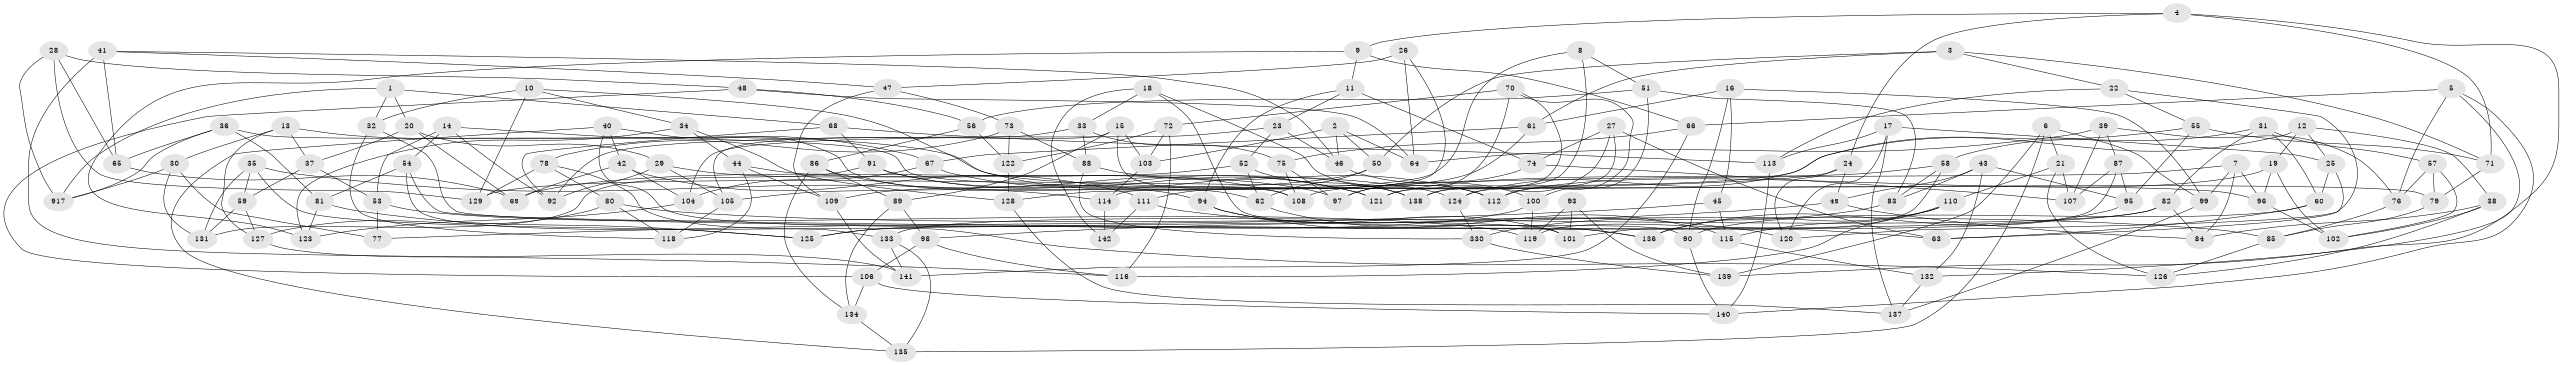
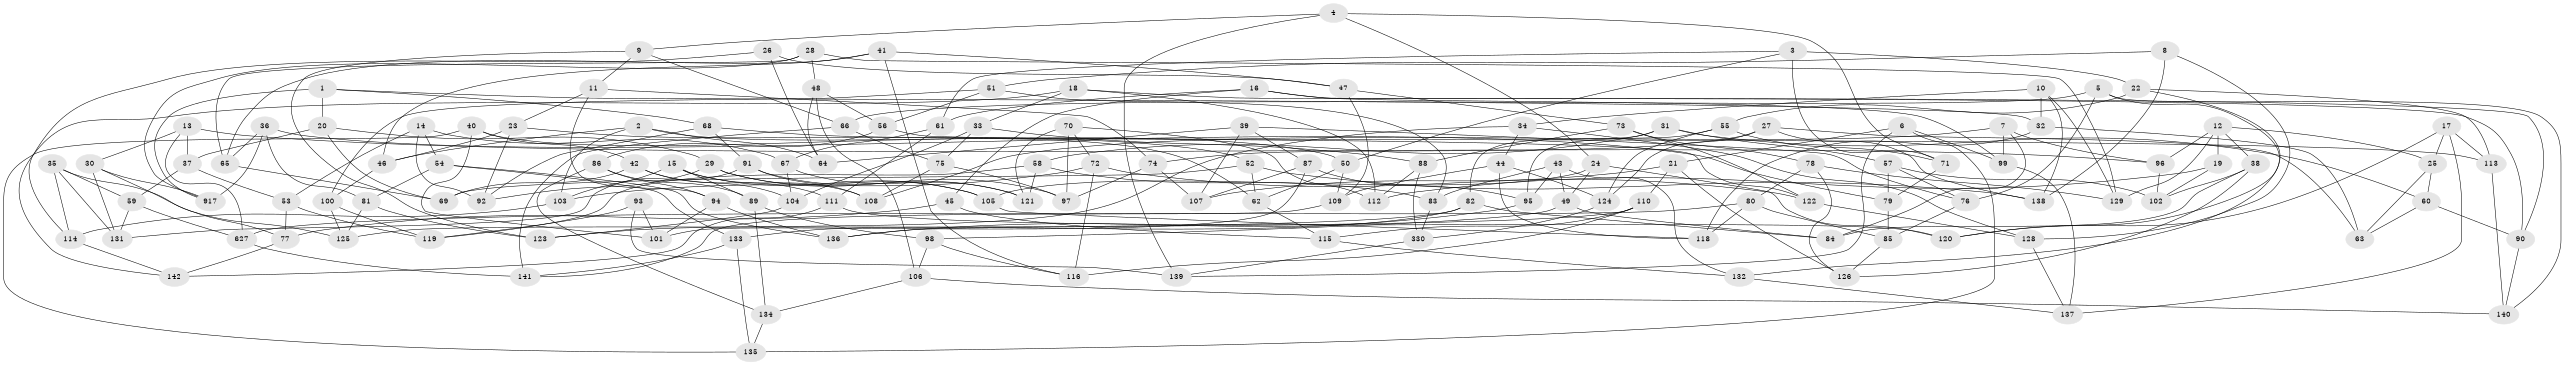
(2268, 183) -> (2184, 148)
(258, 239) -> (242, 239)
none -> (231, 259)
